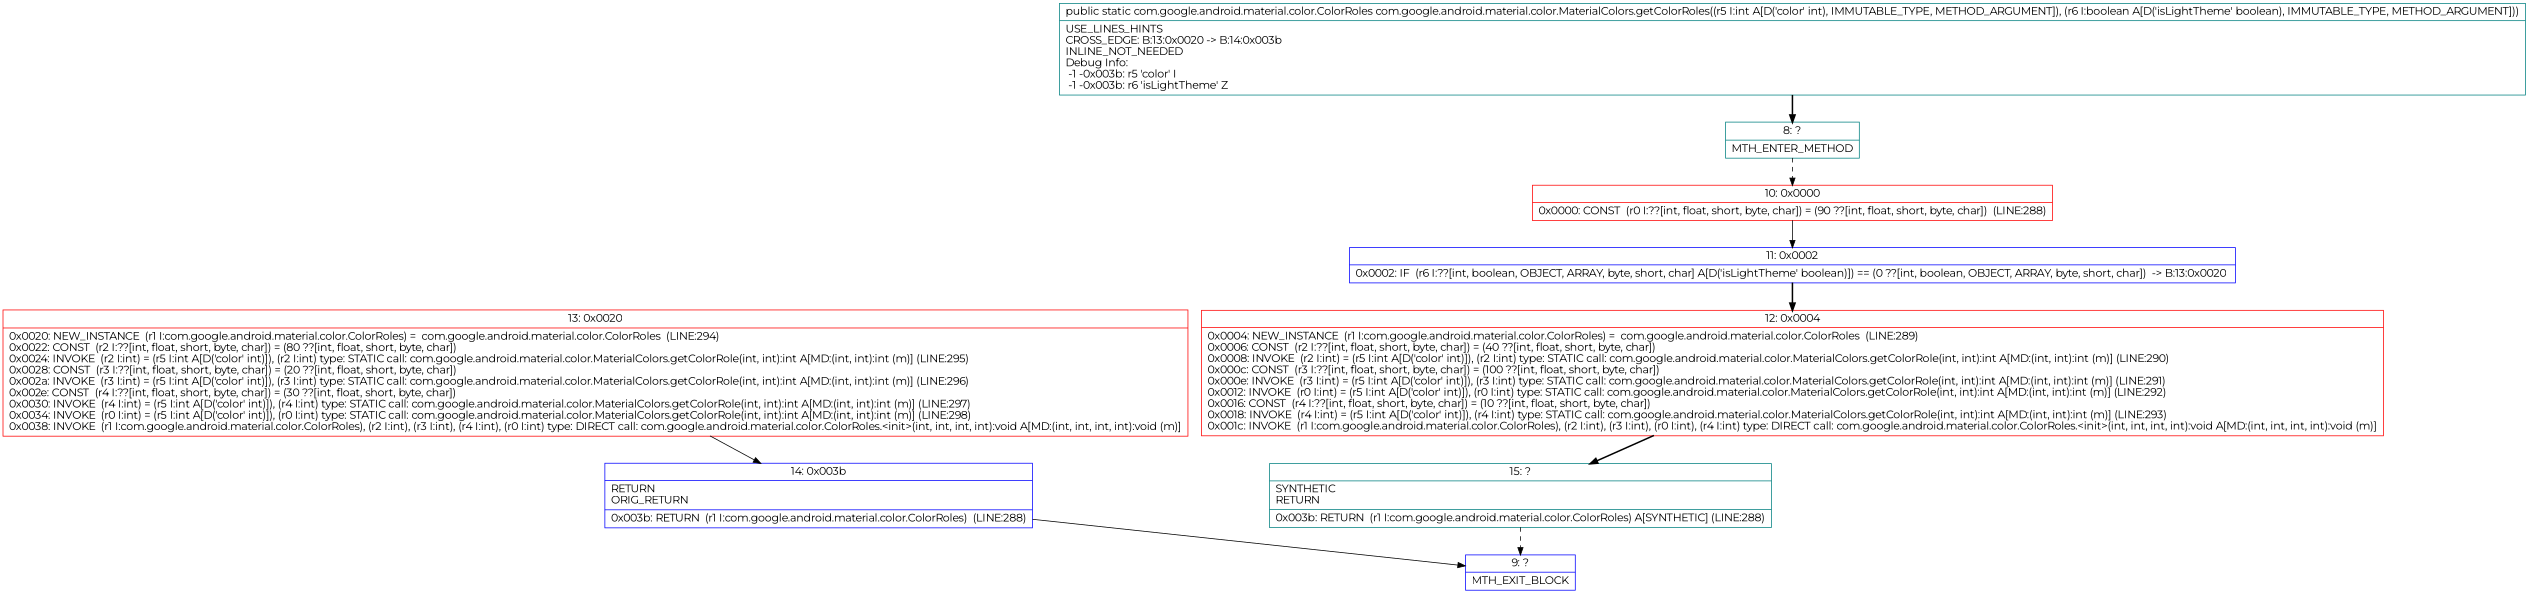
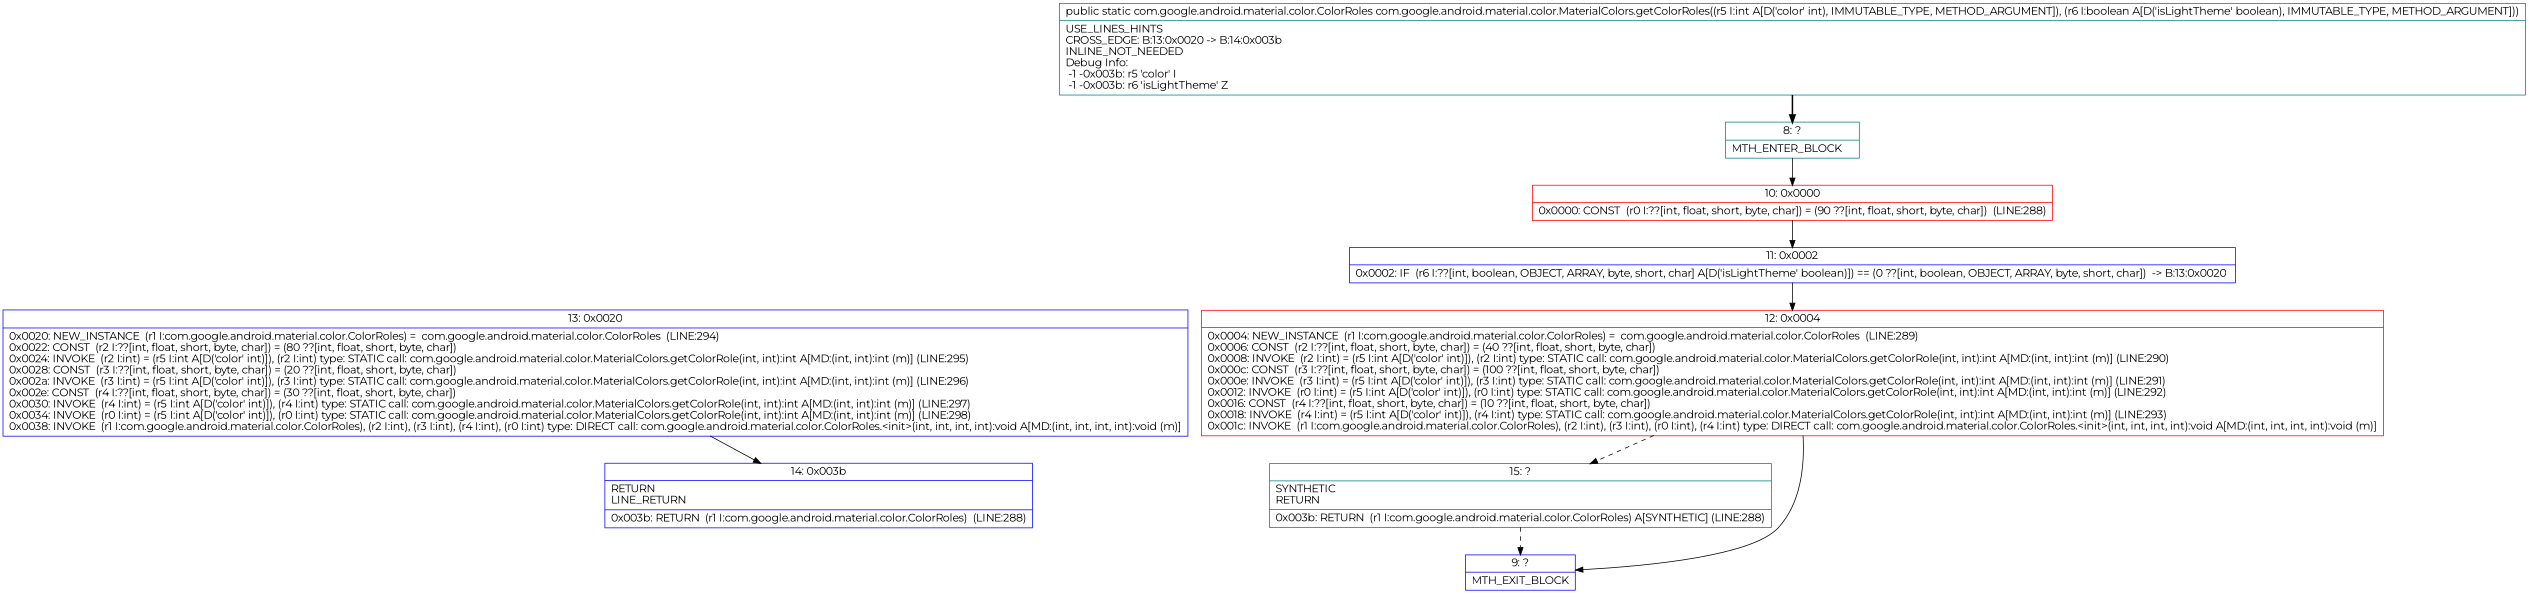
(1792, 149) -> (1787, 149)
(1792, 168) -> (1792, 168)
(1792, 293) -> (1792, 293)
(595, 373) -> (595, 373)
(1625, 448) -> (1625, 448)
(650, 500) -> (648, 500)
(1245, 542) -> (1732, 550)
